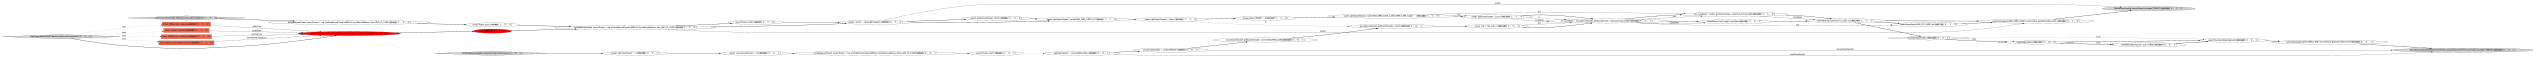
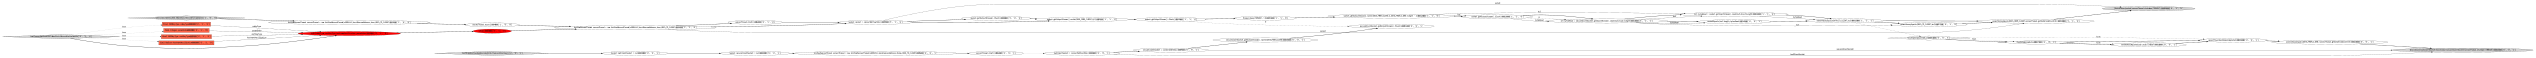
(1497, 26) -> none
(1887, 29) -> (1887, 29)
